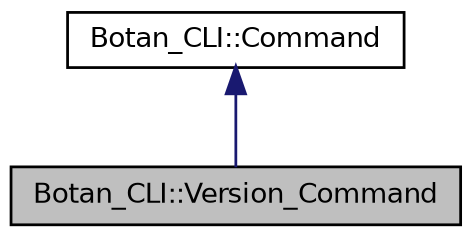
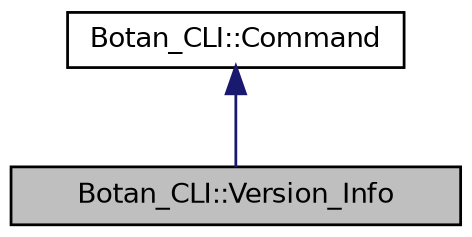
(236, 196) -> (236, 196)
